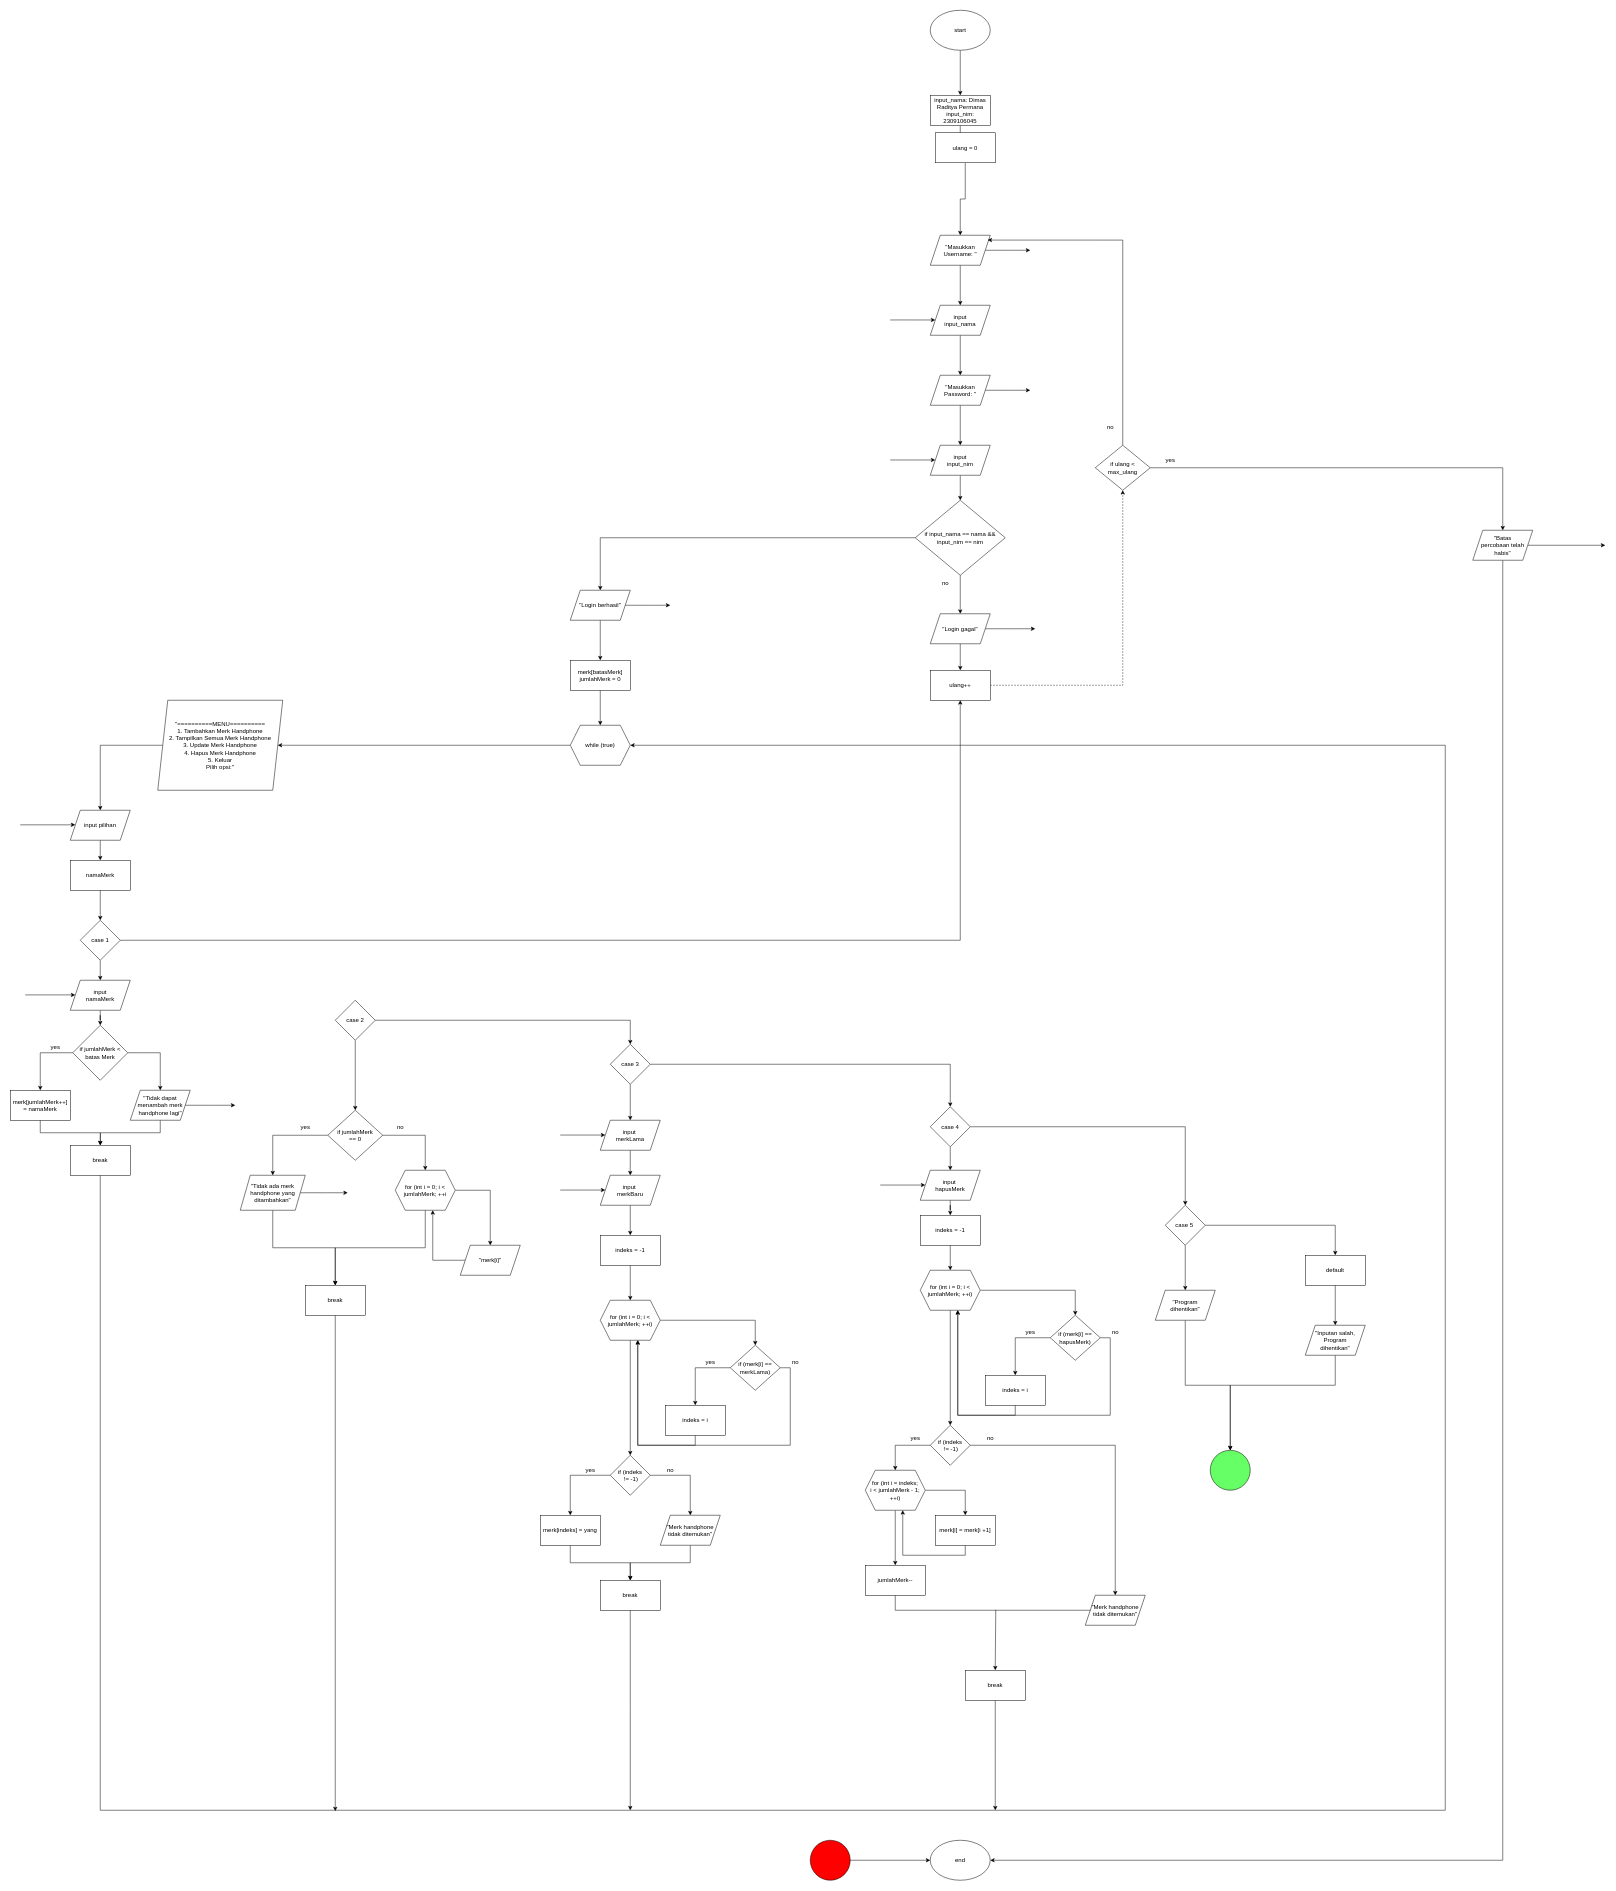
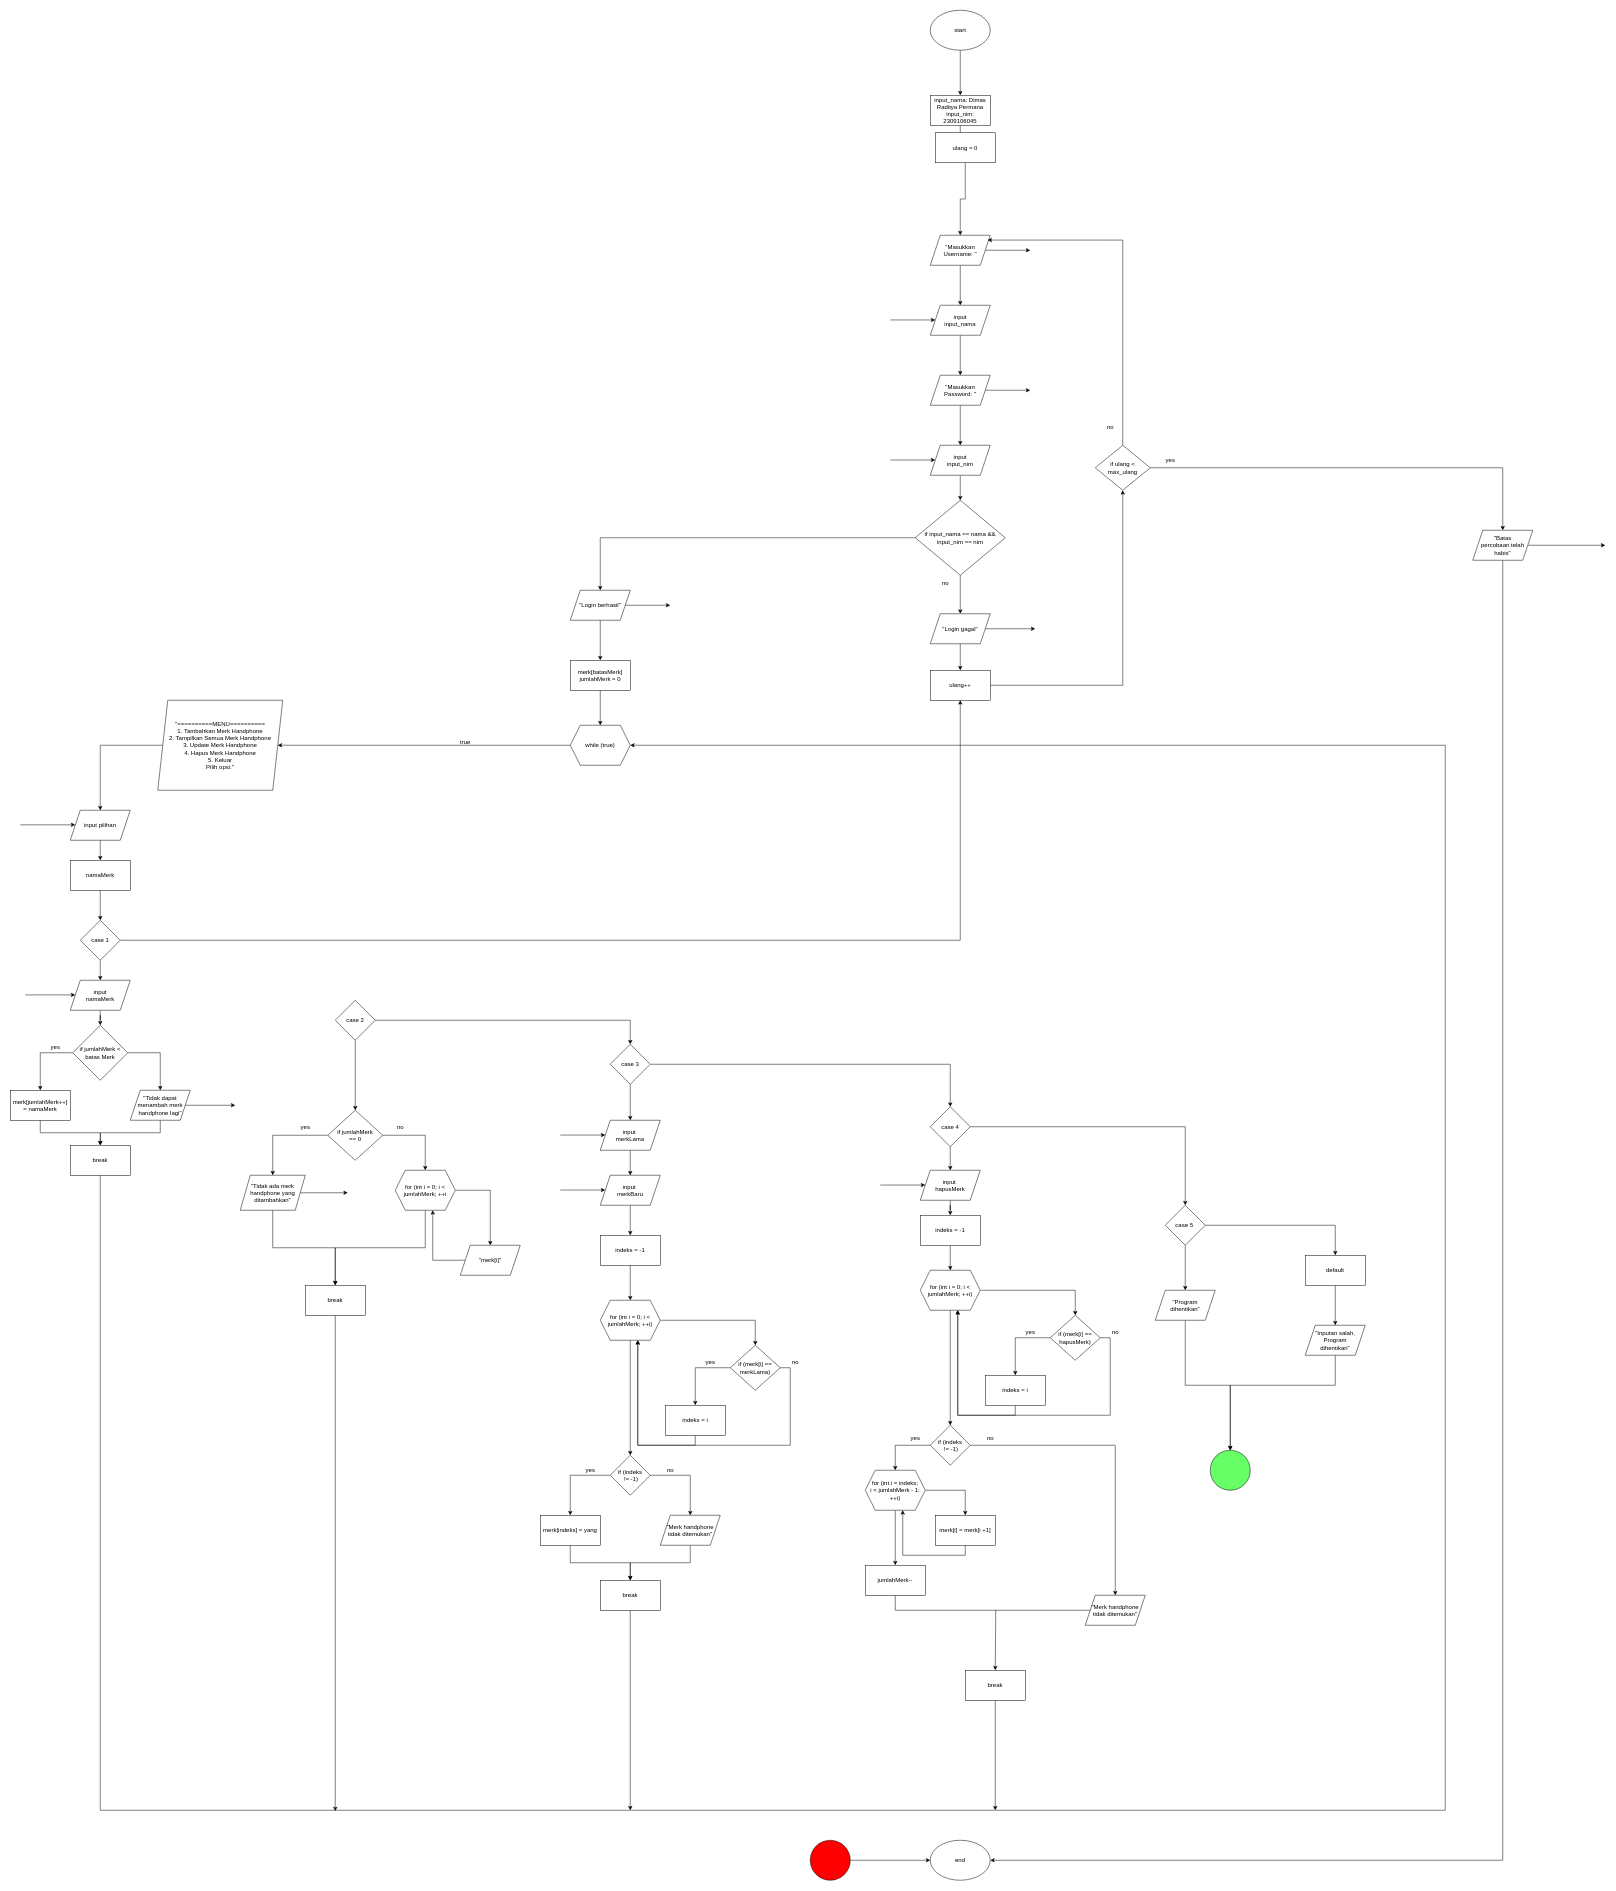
(1123, 656) -> (1123, 656)
none -> (465, 742)
